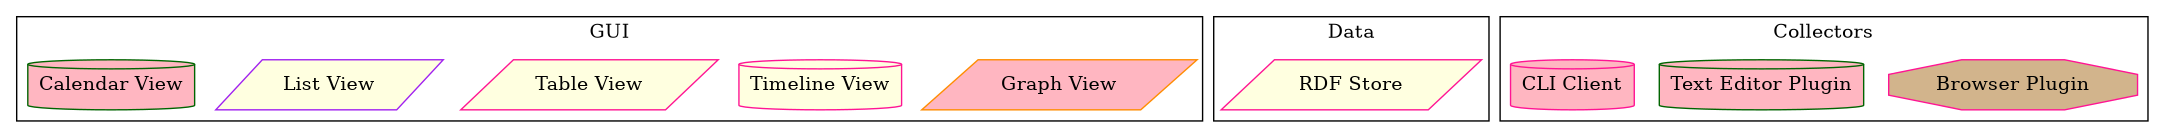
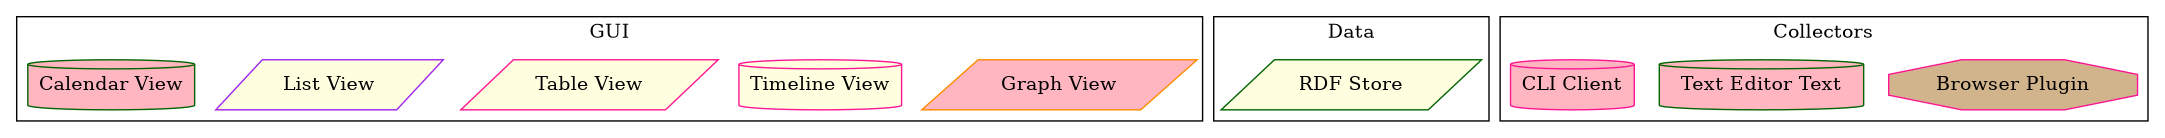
(1351, 85) -> (1351, 85)
(1761, 85) -> (1761, 85)
